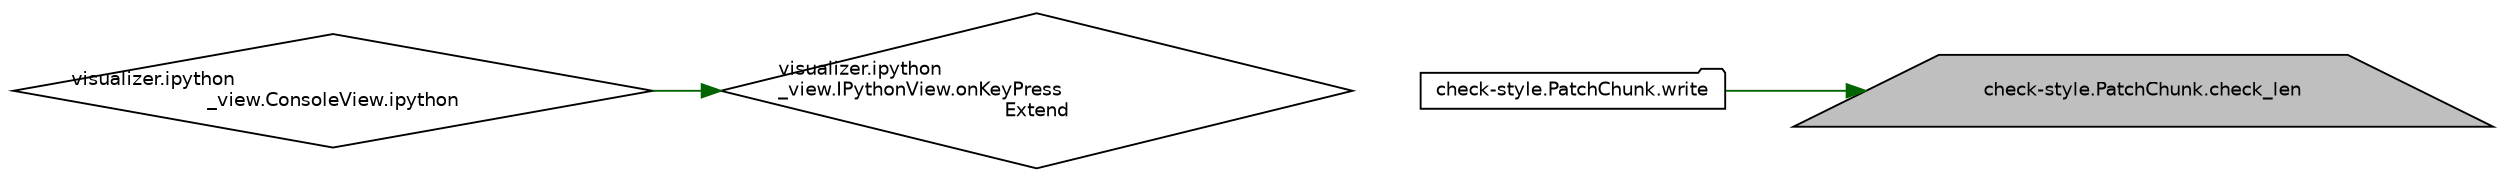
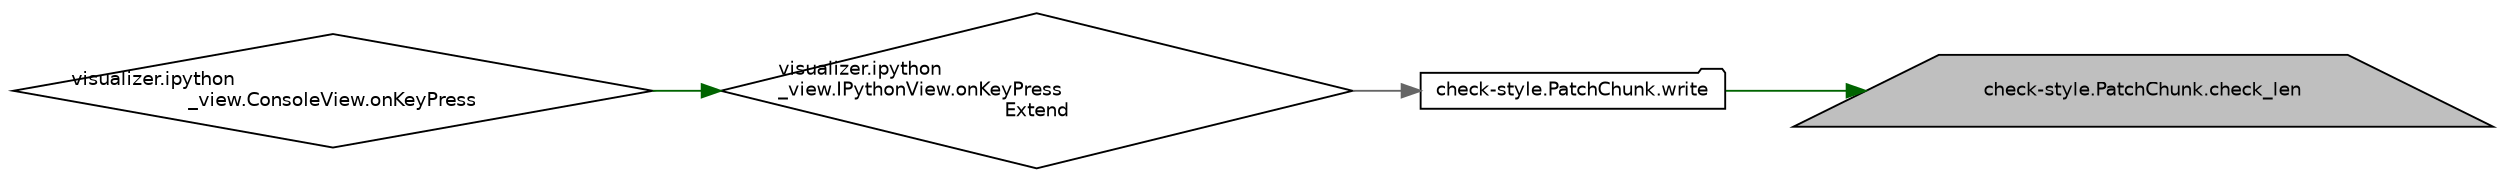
(333, 91) -> (333, 91)
none -> (1377, 91)
